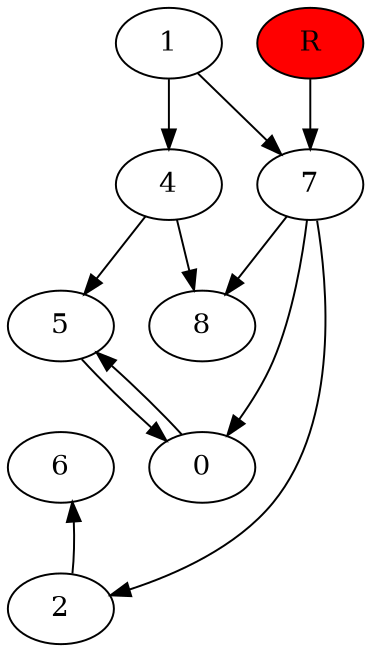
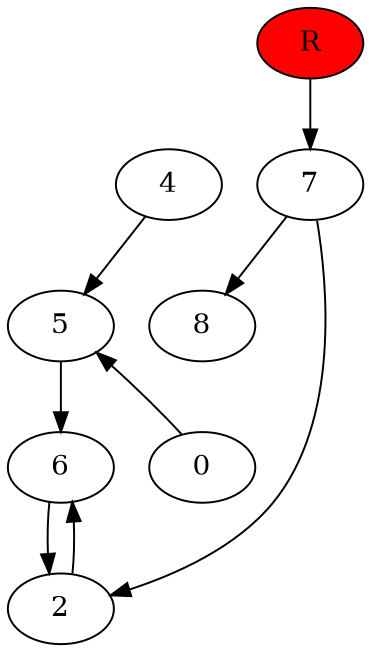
(169, 43) -> none
(183, 245) -> none
(286, 324) -> none
(116, 394) -> (61, 387)
none -> (48, 528)
